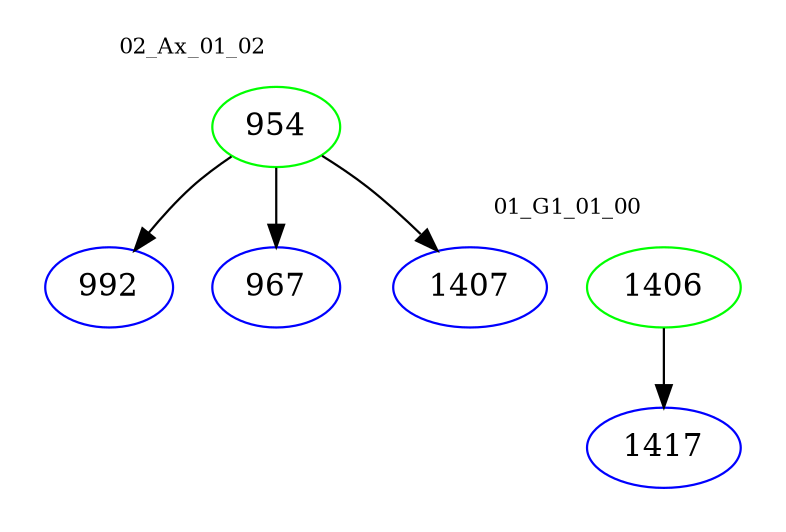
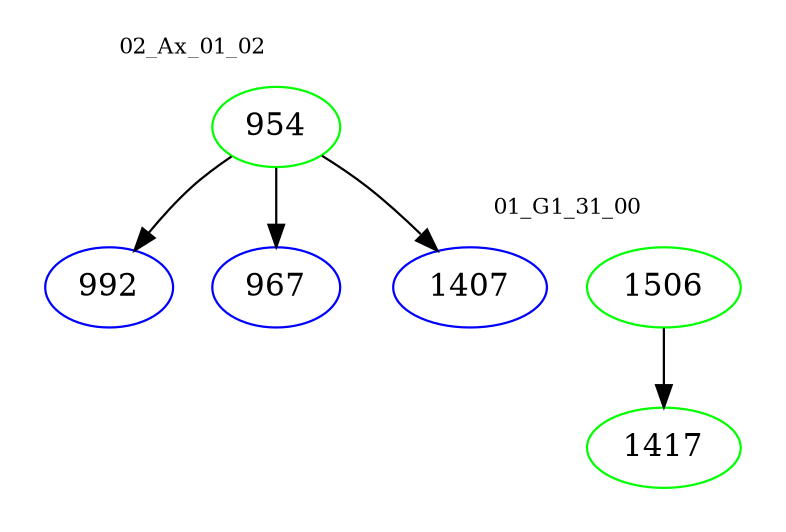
(568, 208) -> (568, 208)
(664, 287) -> (664, 287)
(664, 448) -> (664, 448)
